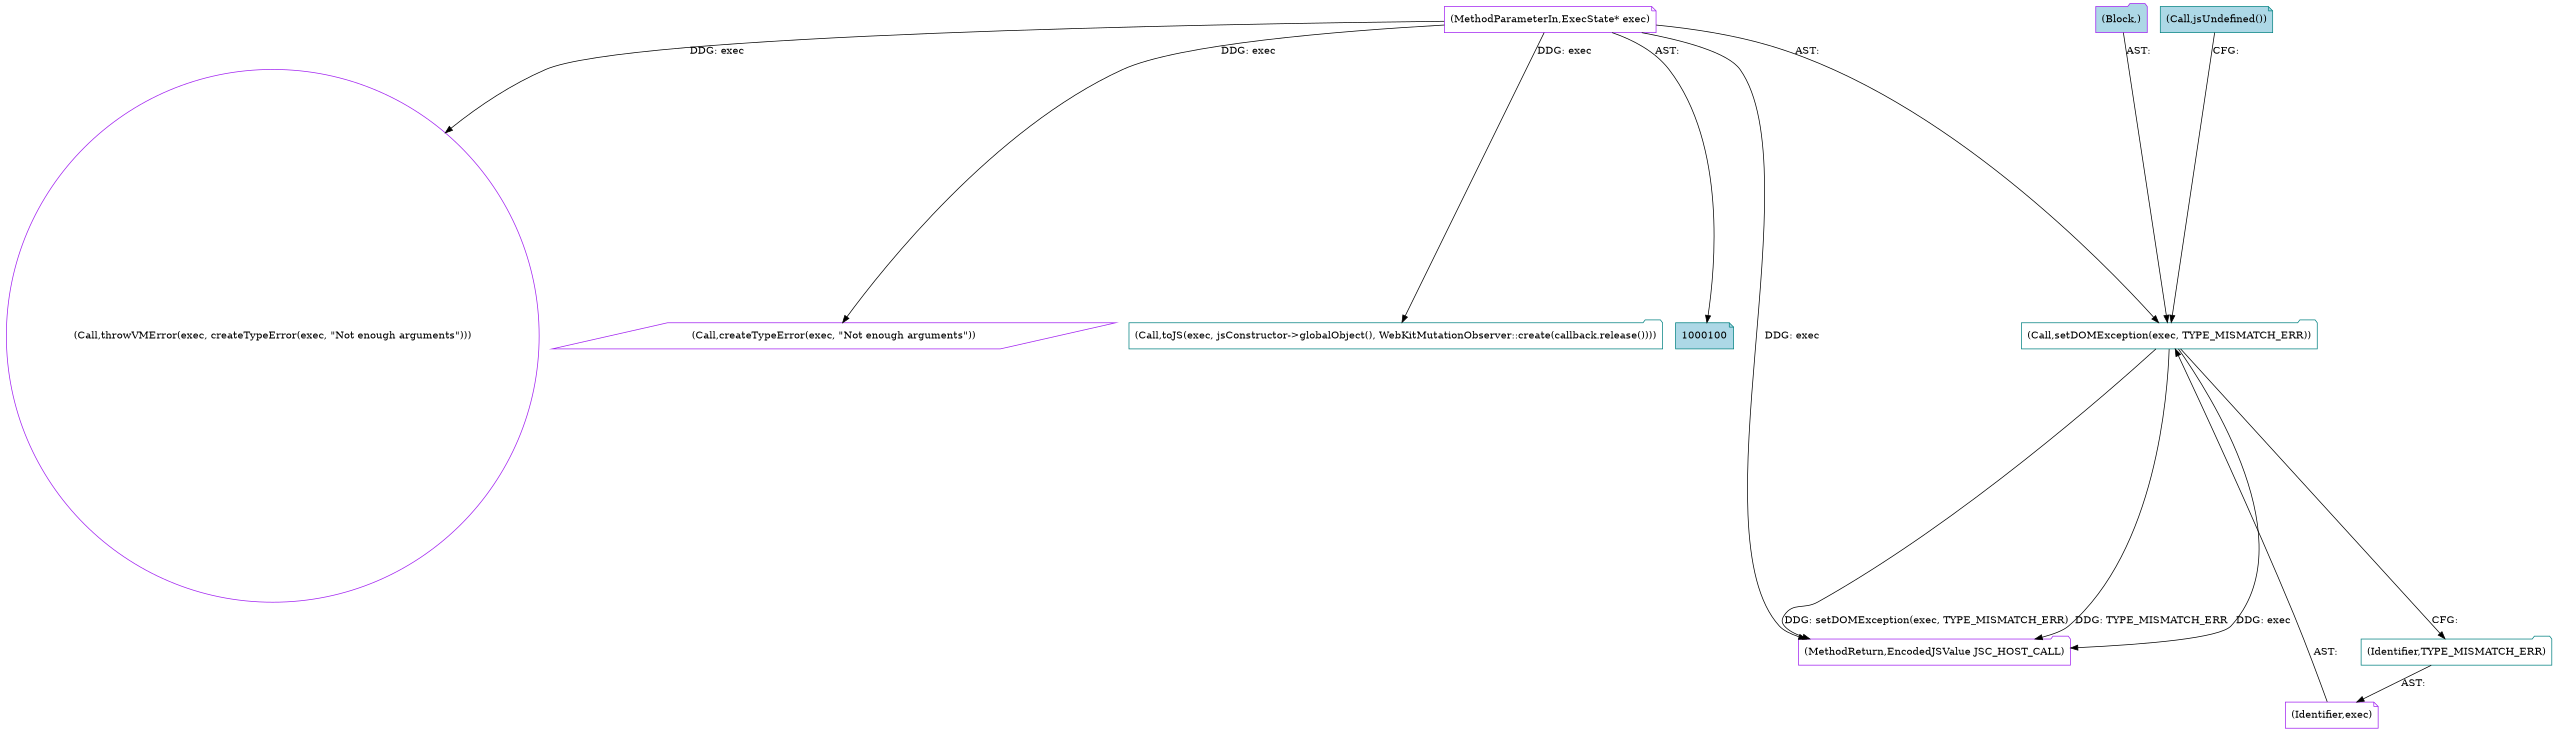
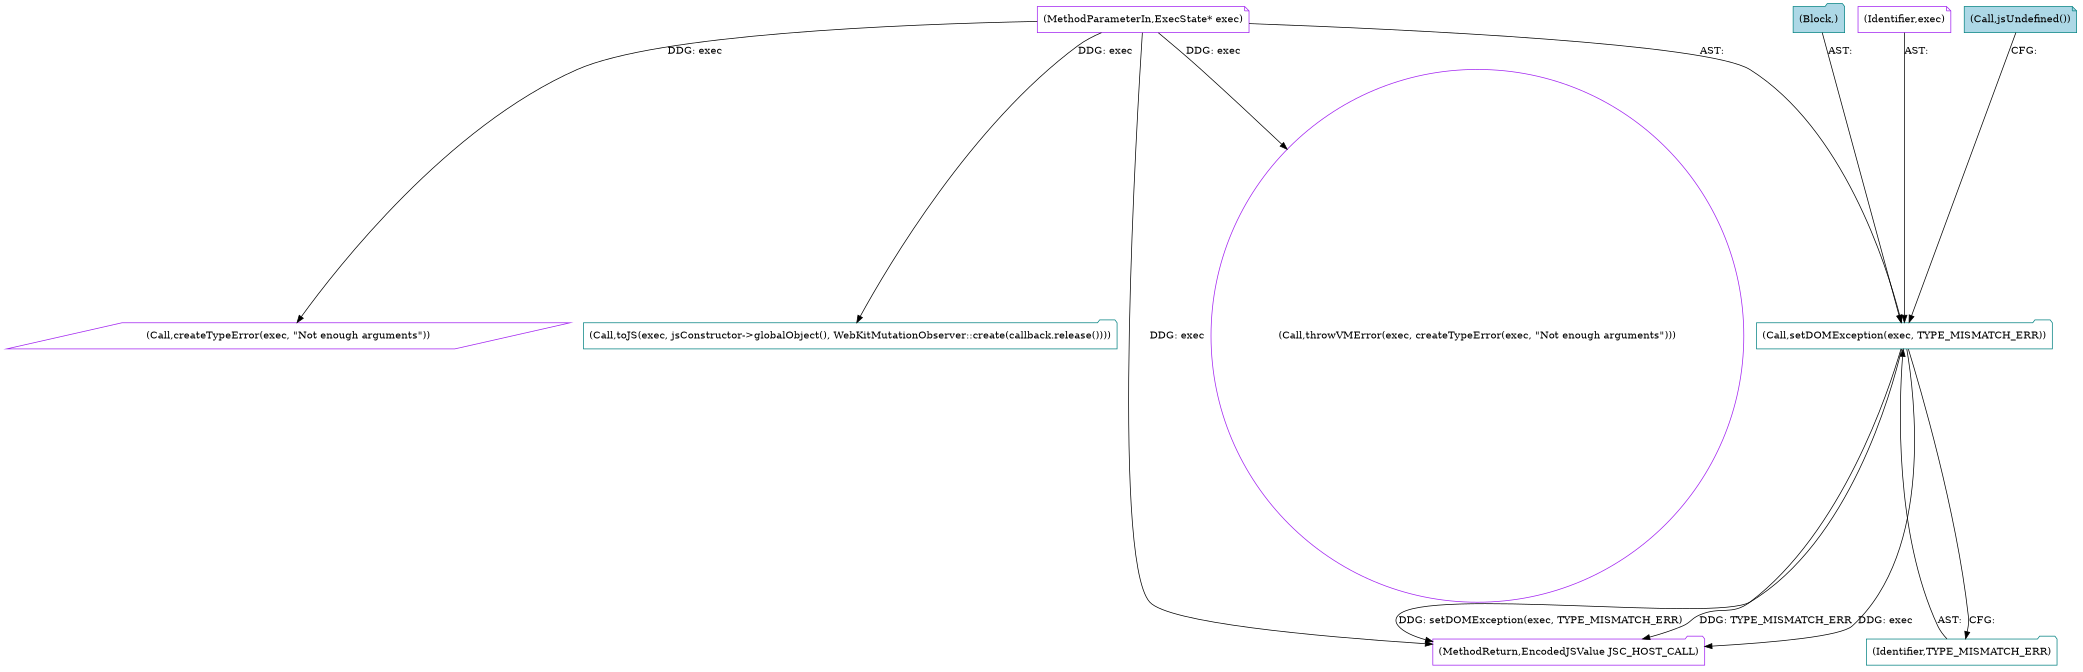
(2121, 20) -> (1819, 20)
(1705, 336) -> none
(2397, 682) -> (1905, 494)
